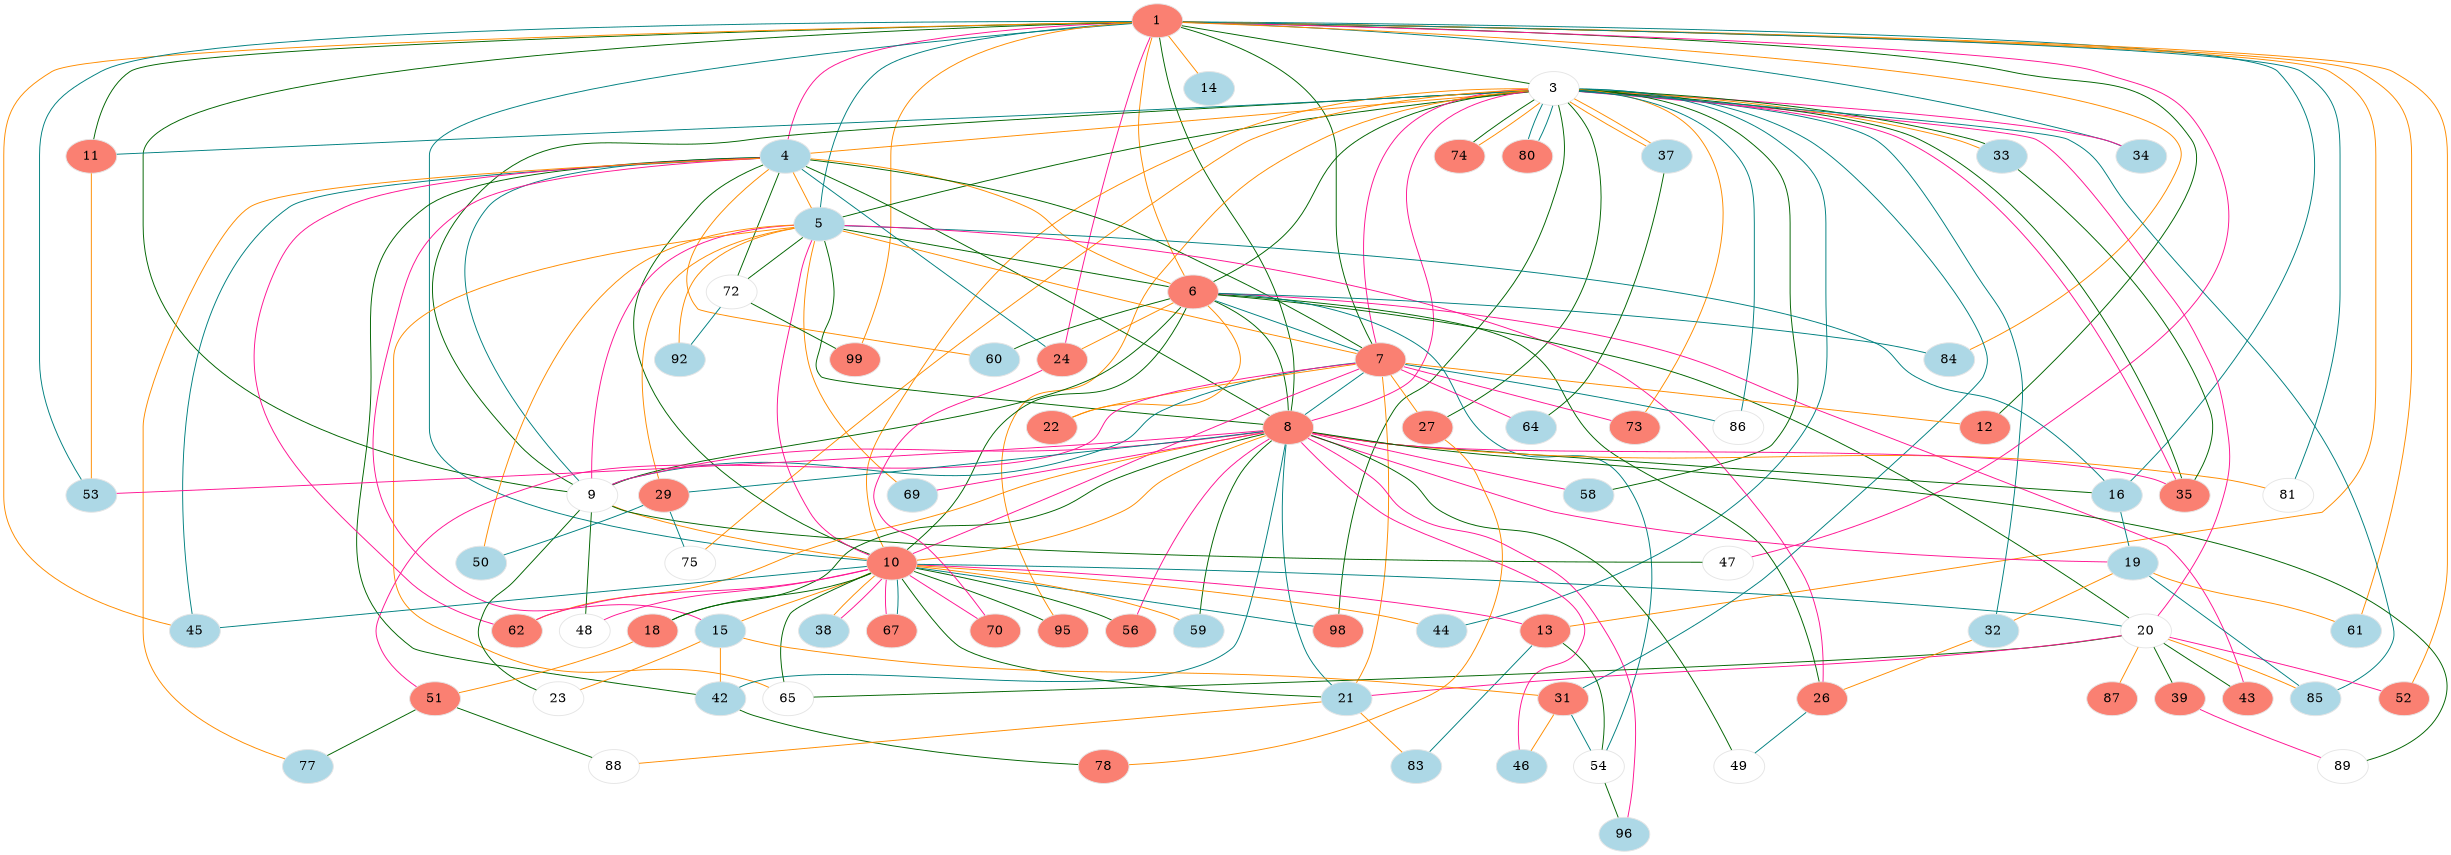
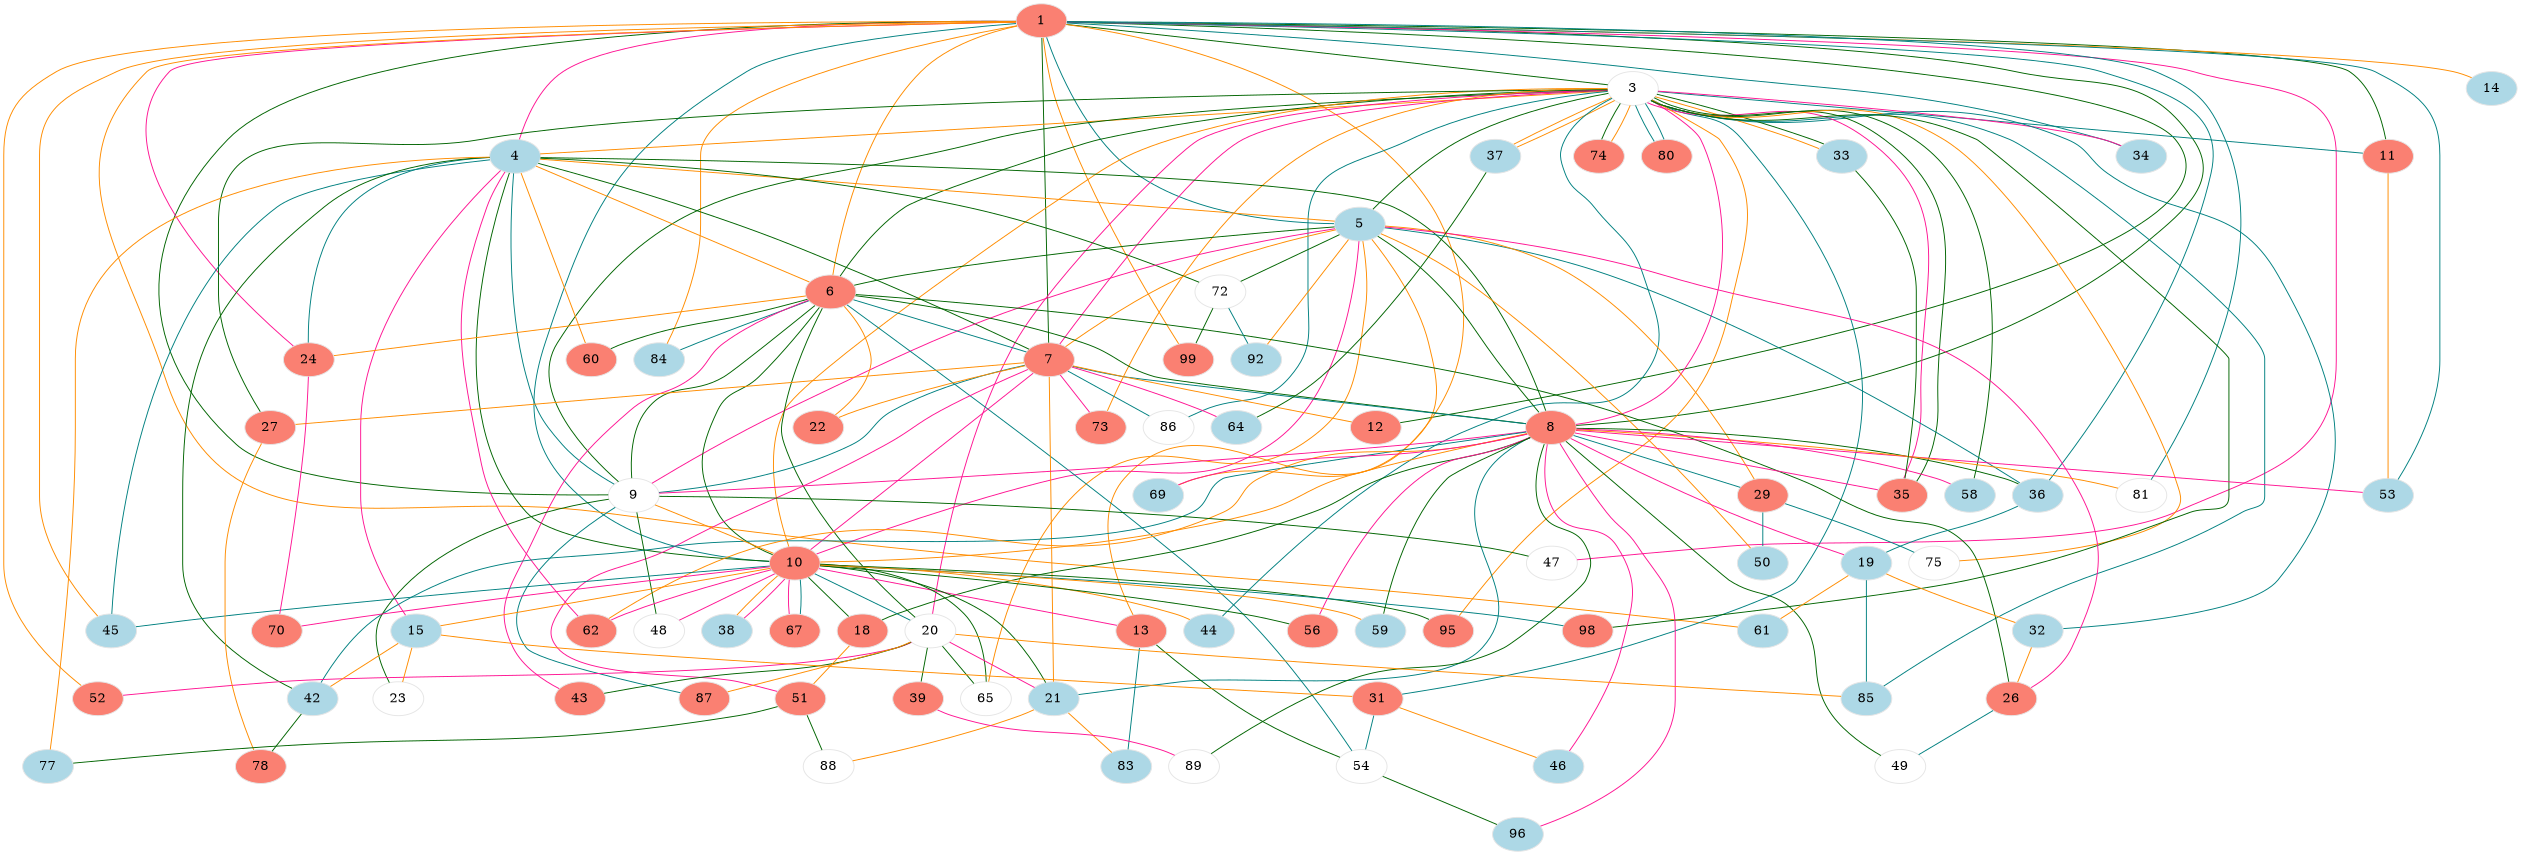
(994, 360) -> (591, 360)
(2117, 495) -> (2038, 495)
none -> (522, 637)
